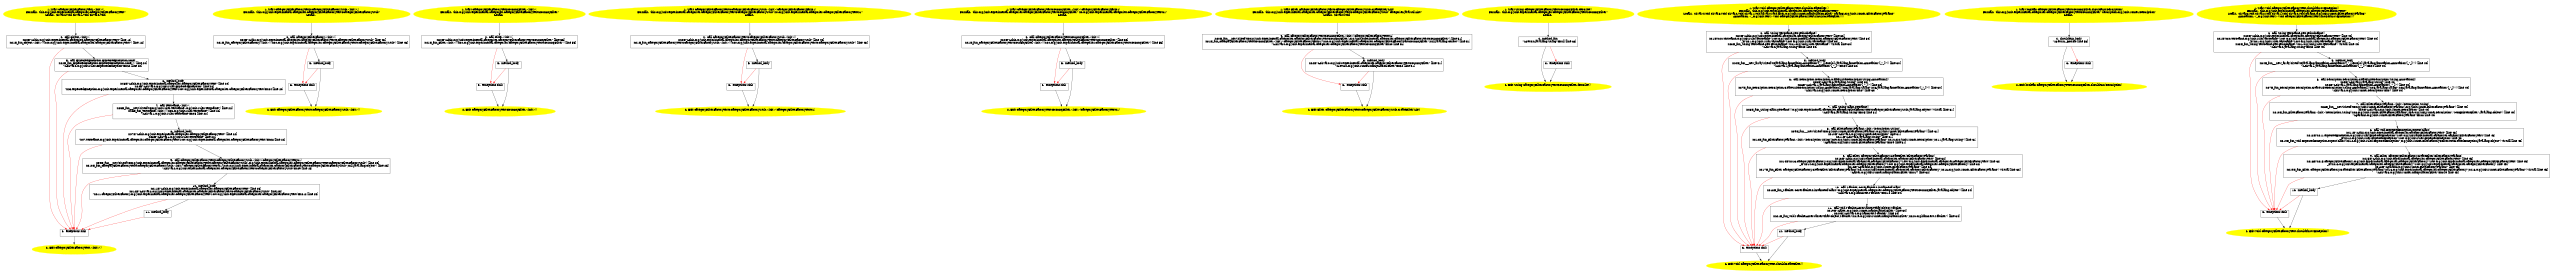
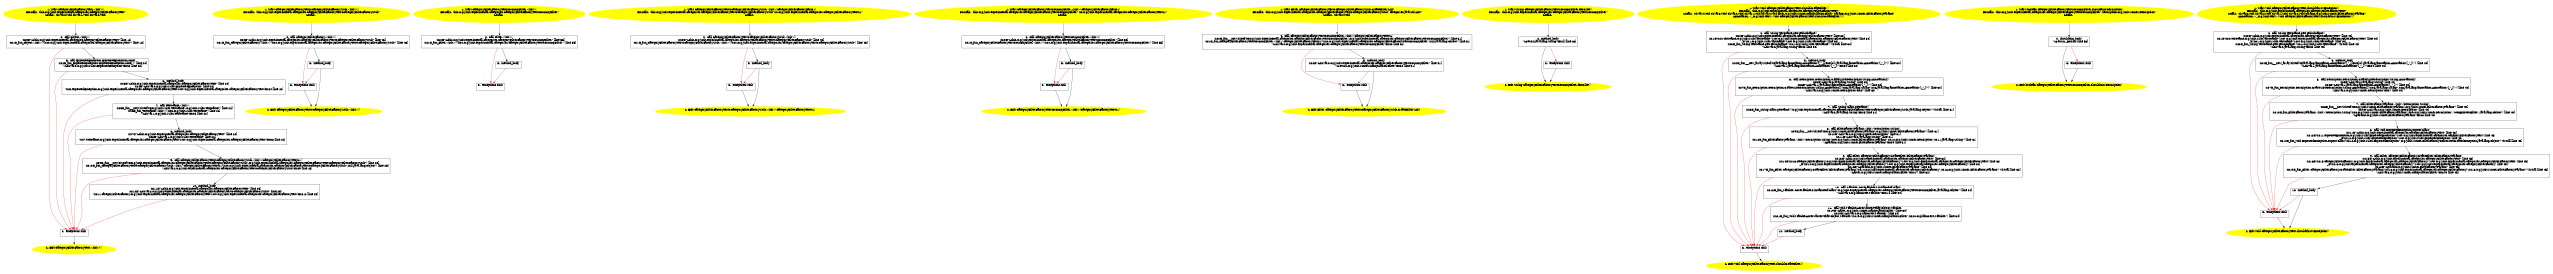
(1548, 42) -> (1548, 42)
(500, 111) -> none
(158, 214) -> none
(1779, 248) -> none
